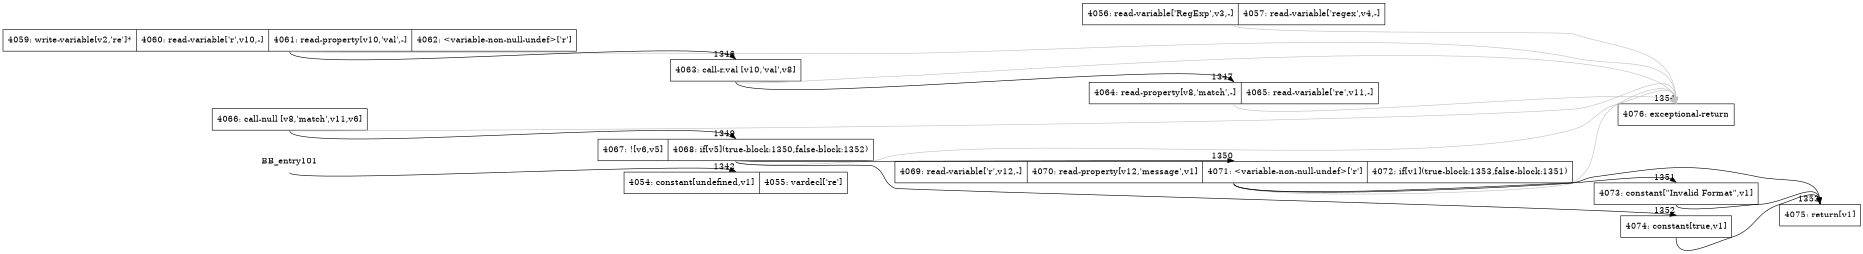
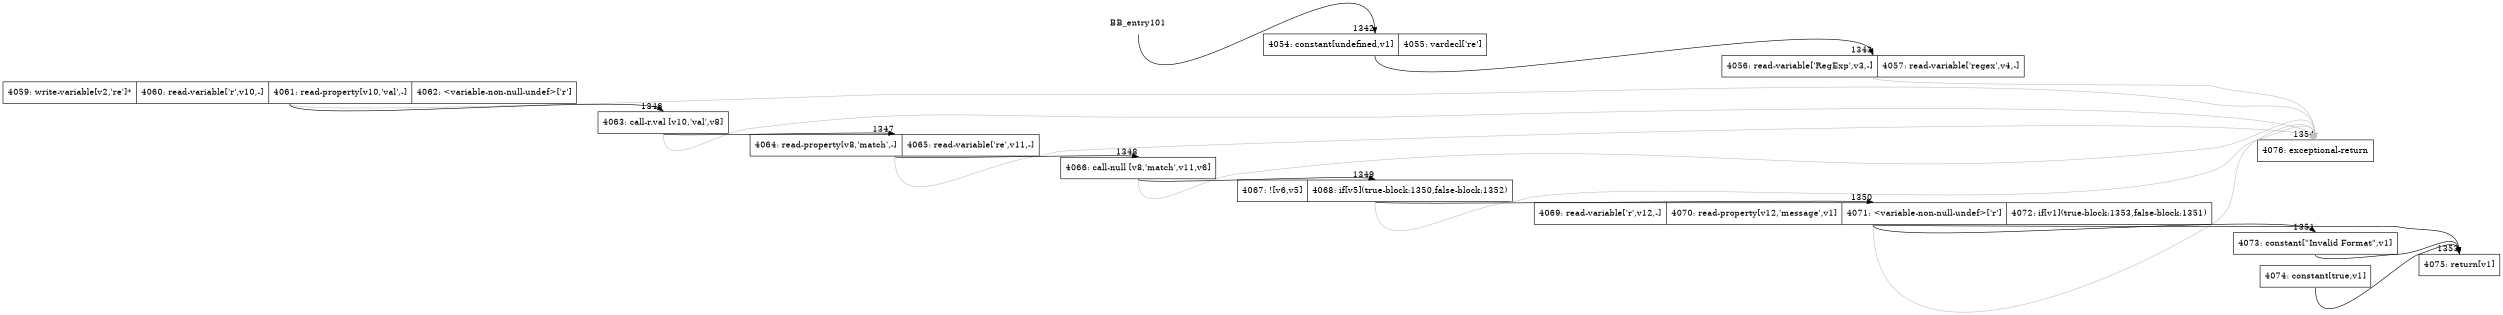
none -> (1622, 56)
none -> (1013, 157)
(1198, 198) -> none
